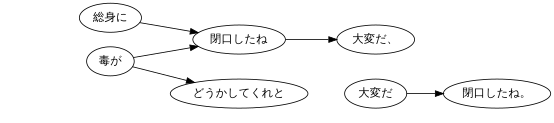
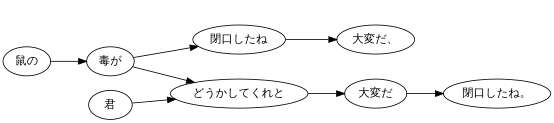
(110, 18) -> none
none -> (27, 61)
none -> (322, 94)
none -> (110, 105)
